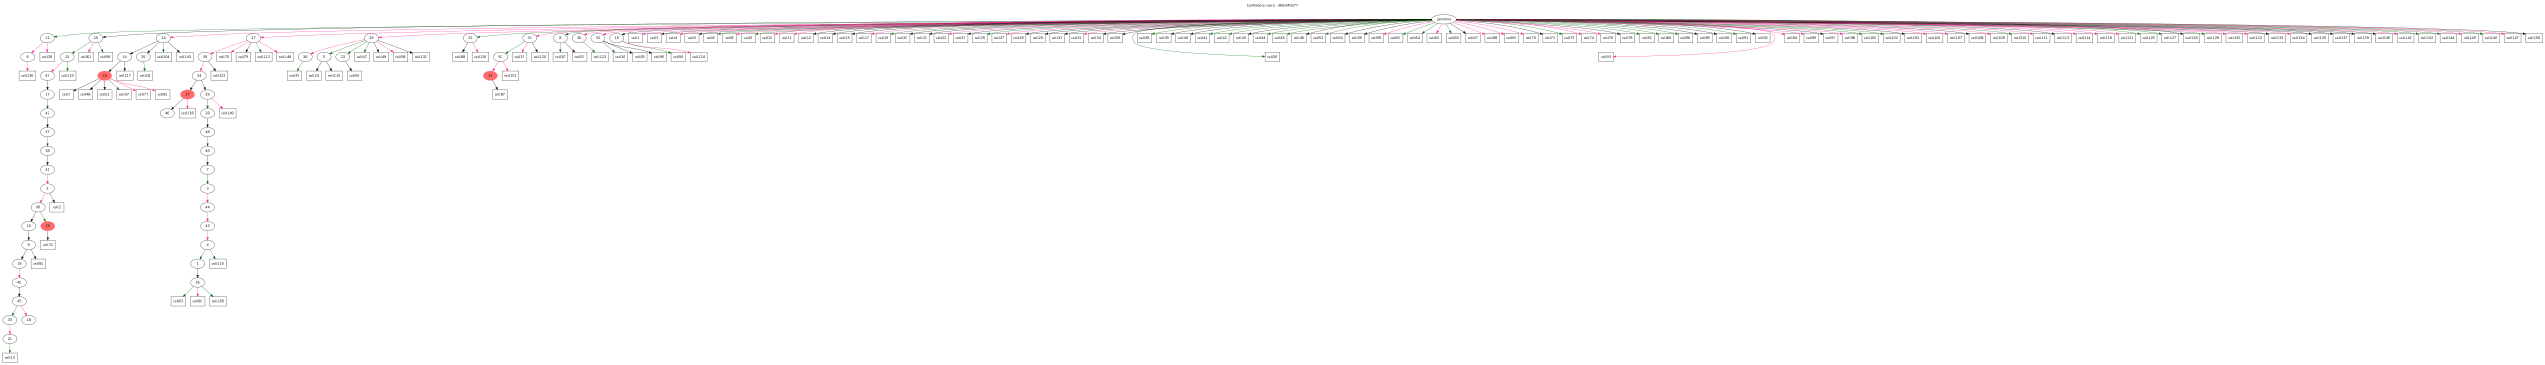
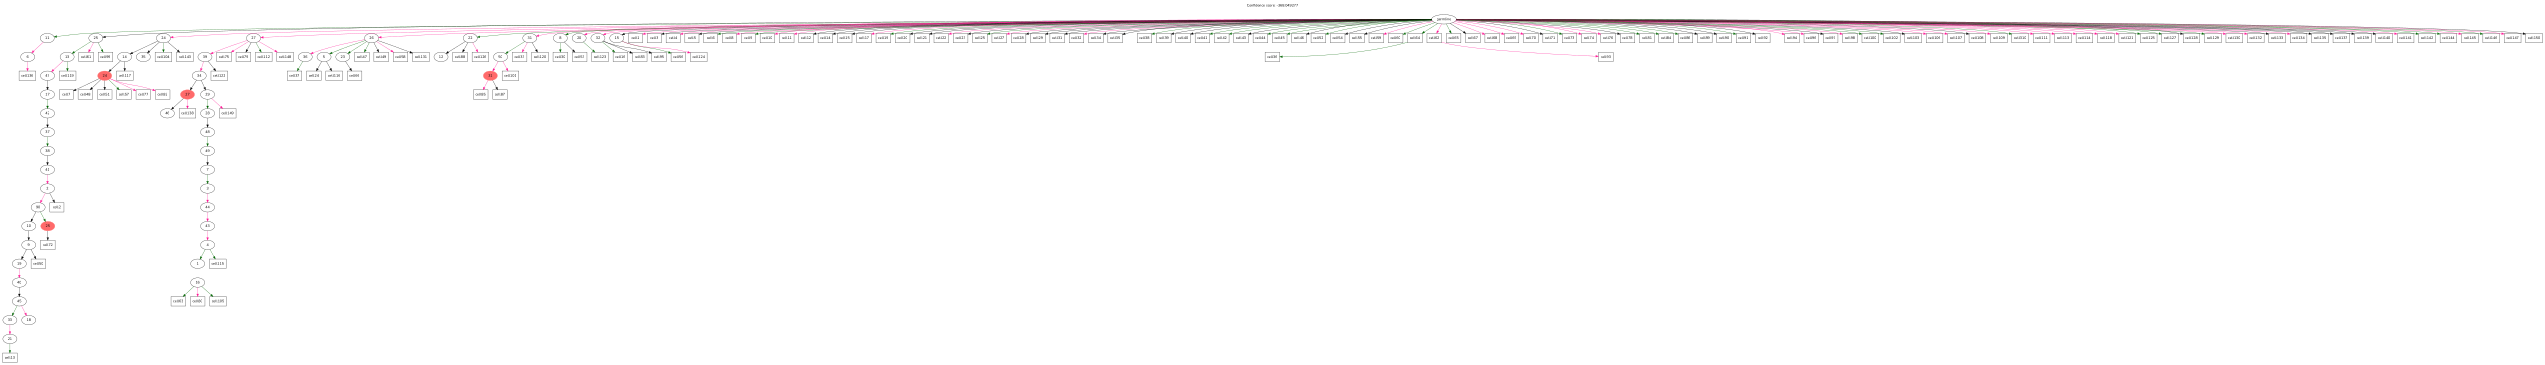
(1754, 22) -> (1754, 22)
(1134, 41) -> (1345, 53)
(1772, 43) -> (1518, 52)
(47, 57) -> none
none -> (441, 57)
(145, 76) -> none
none -> (481, 95)
(198, 272) -> none
